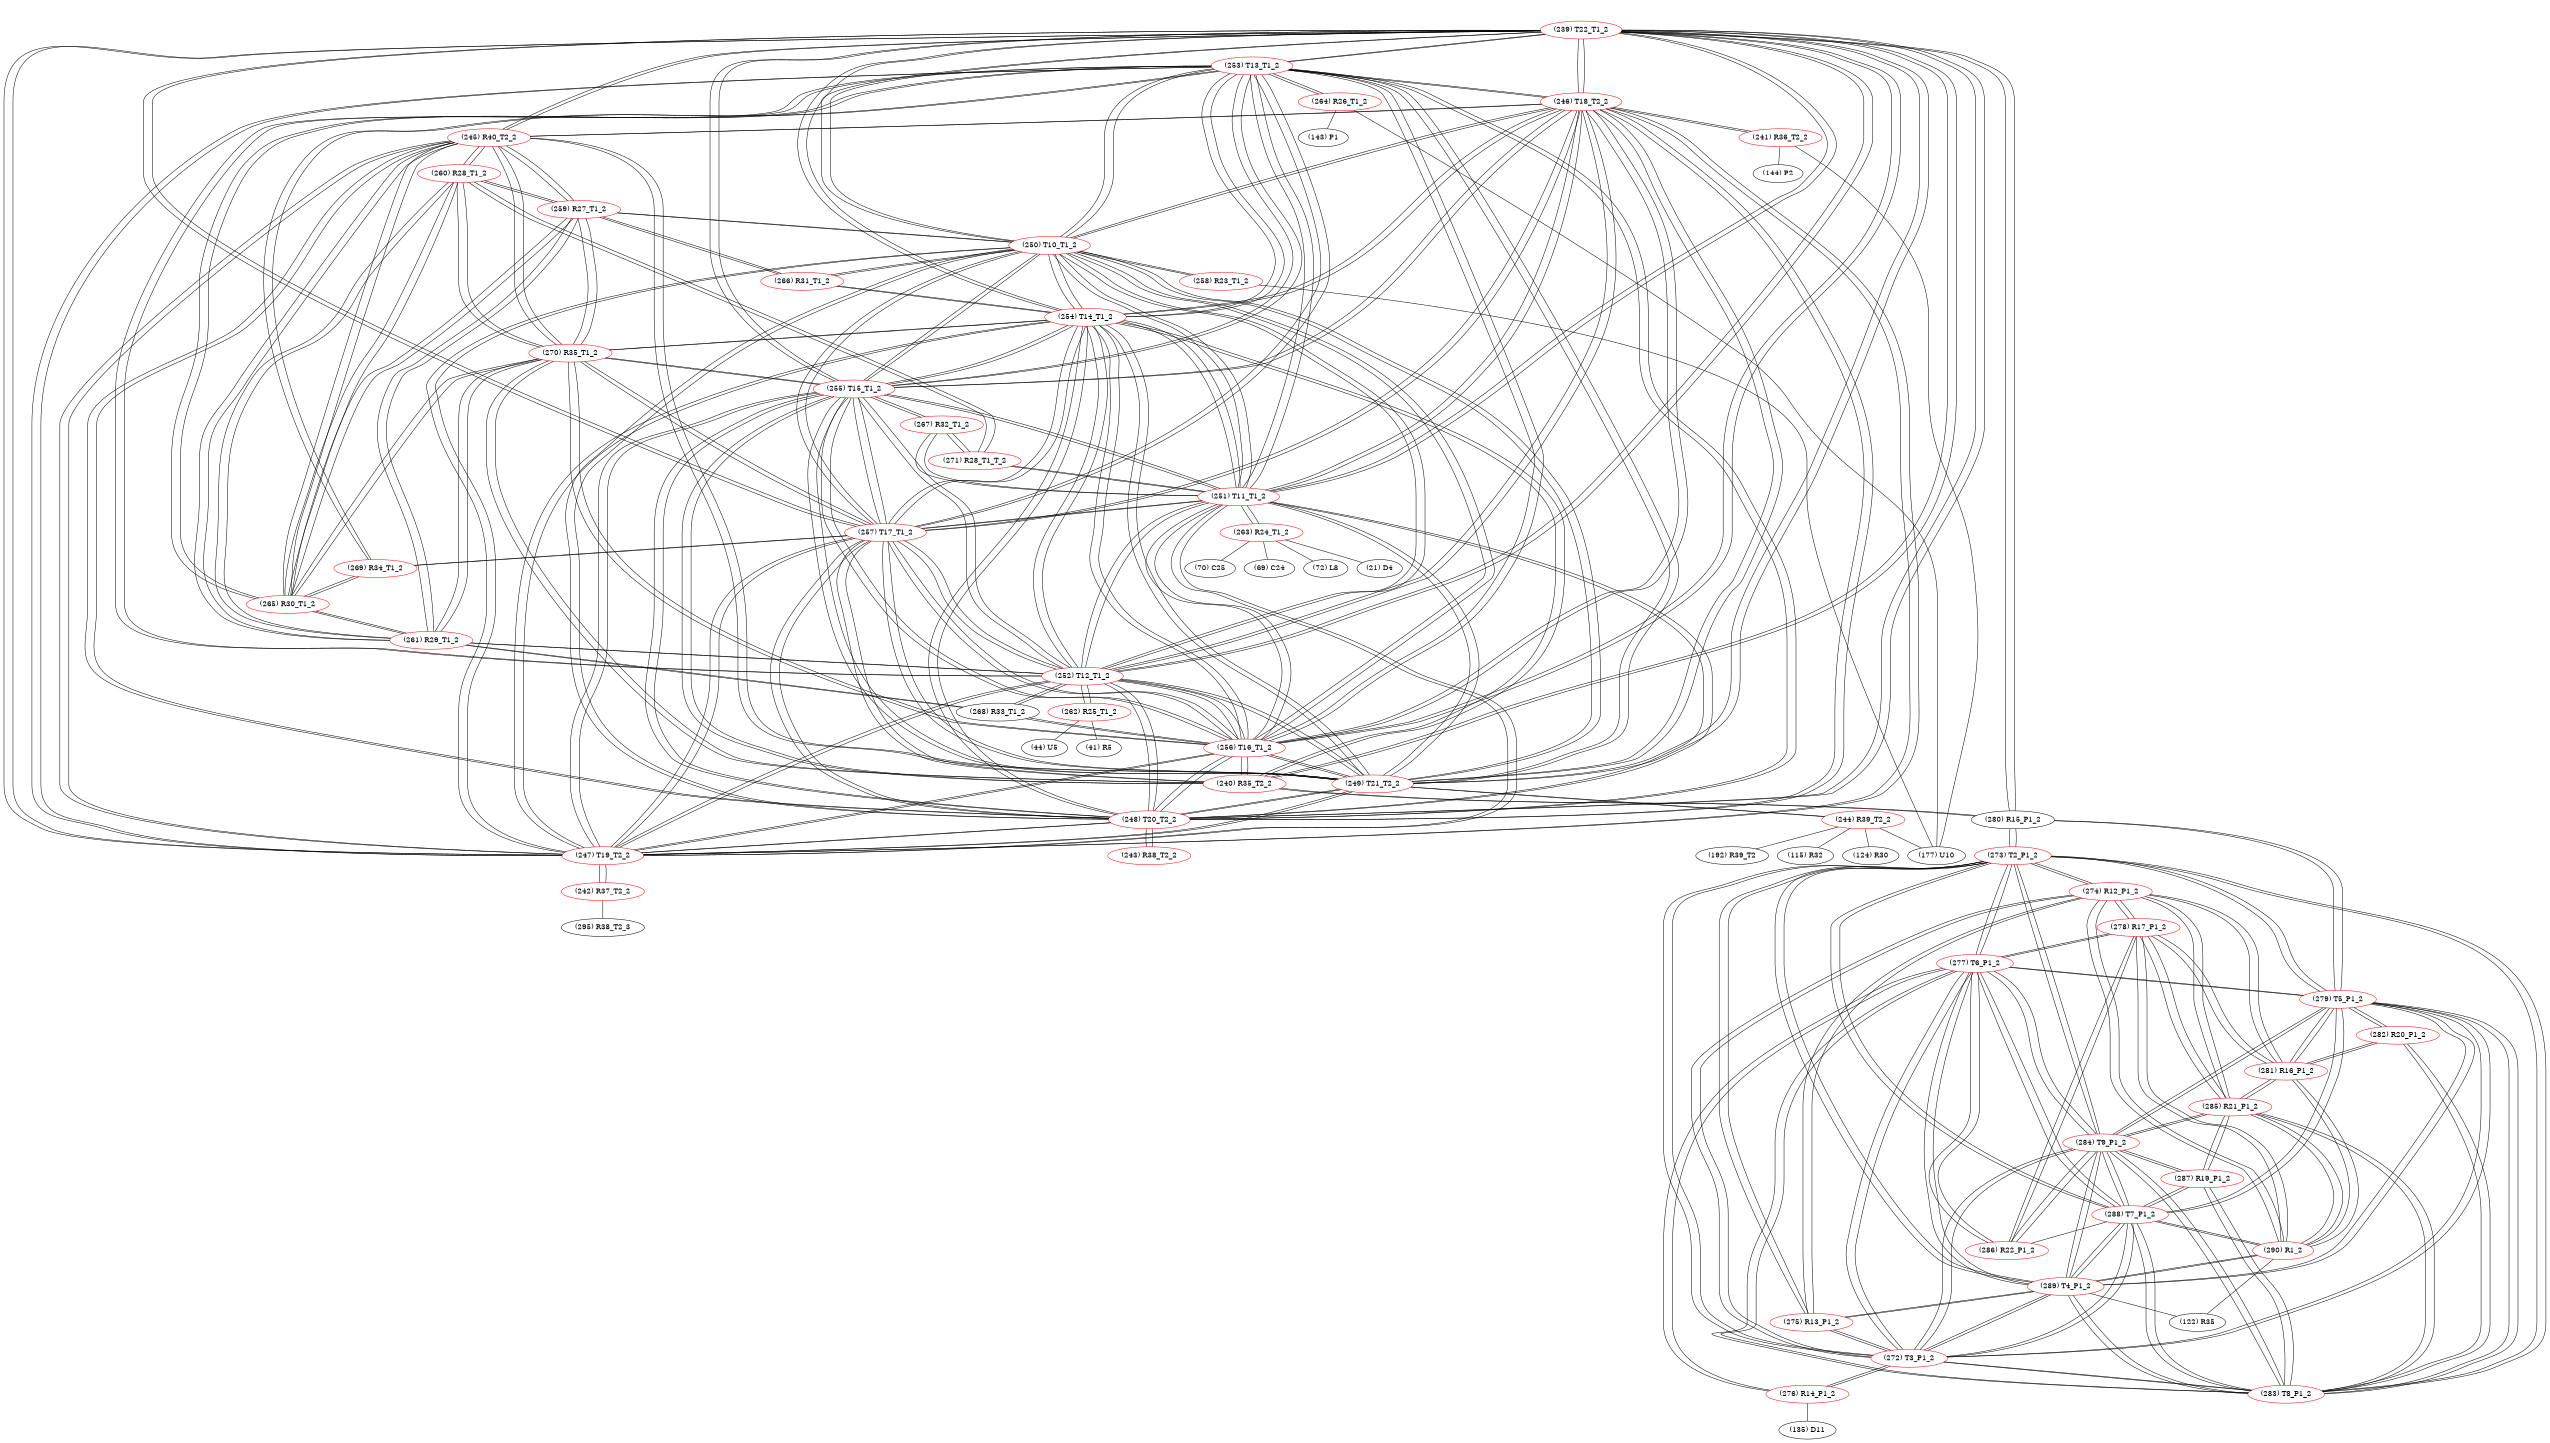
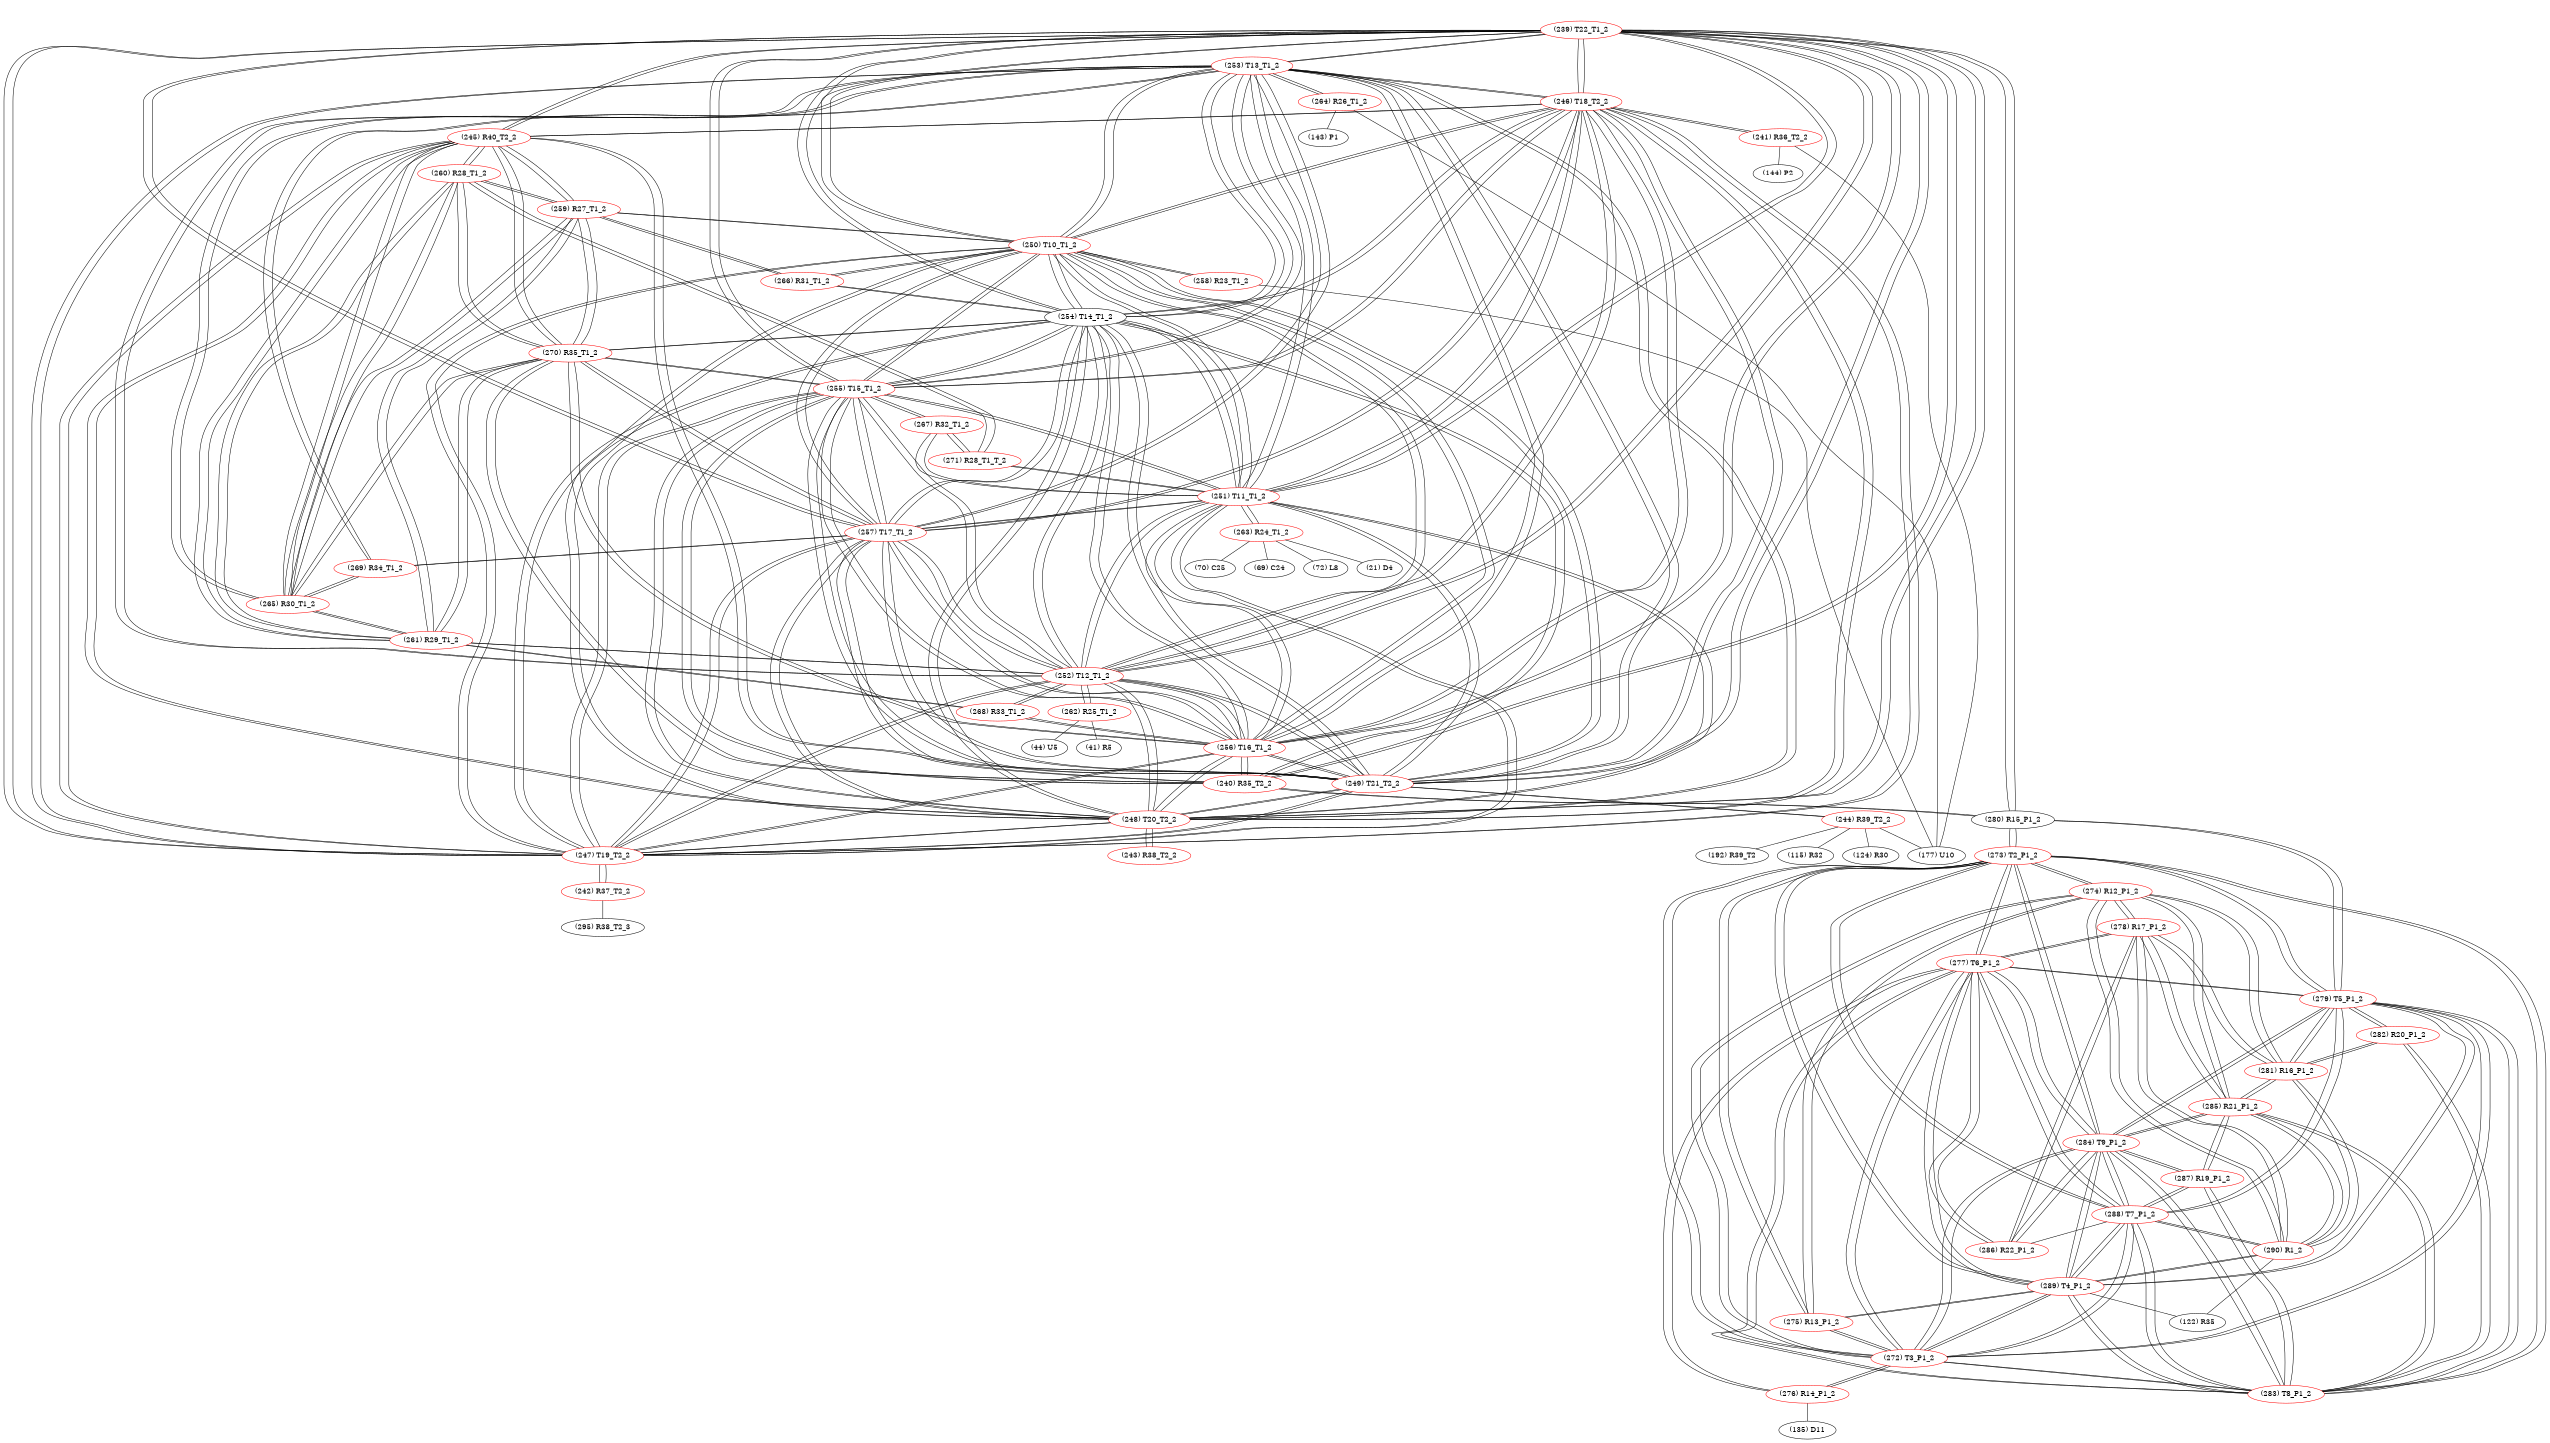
(1085, 317) -> (1085, 317)
(998, 712) -> (998, 712)
